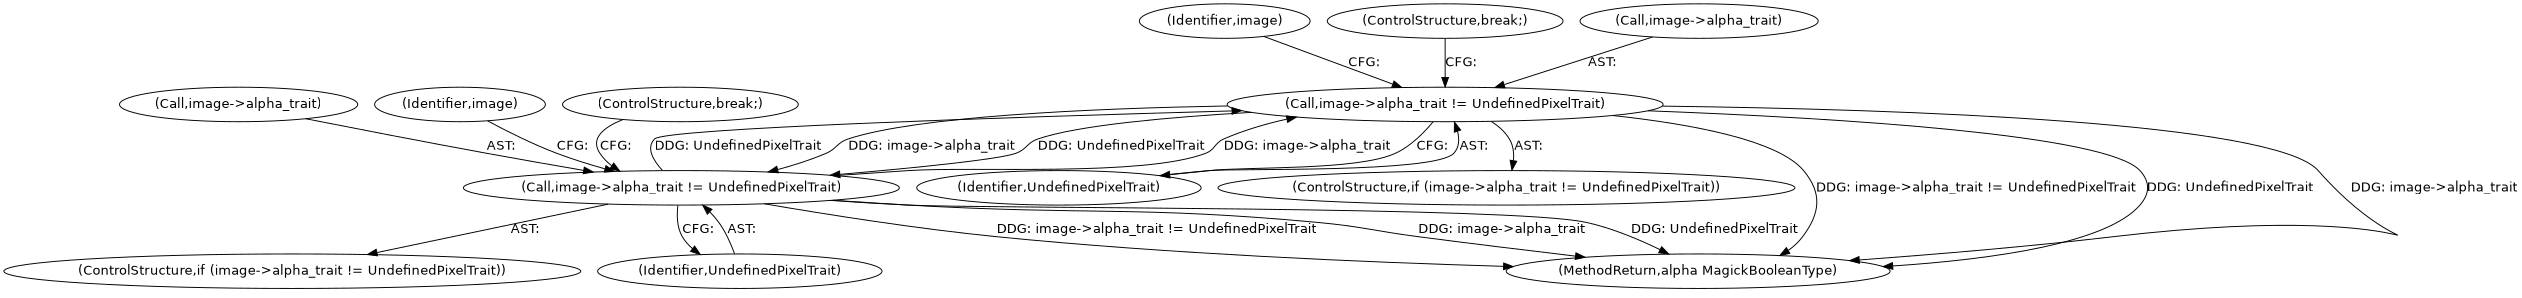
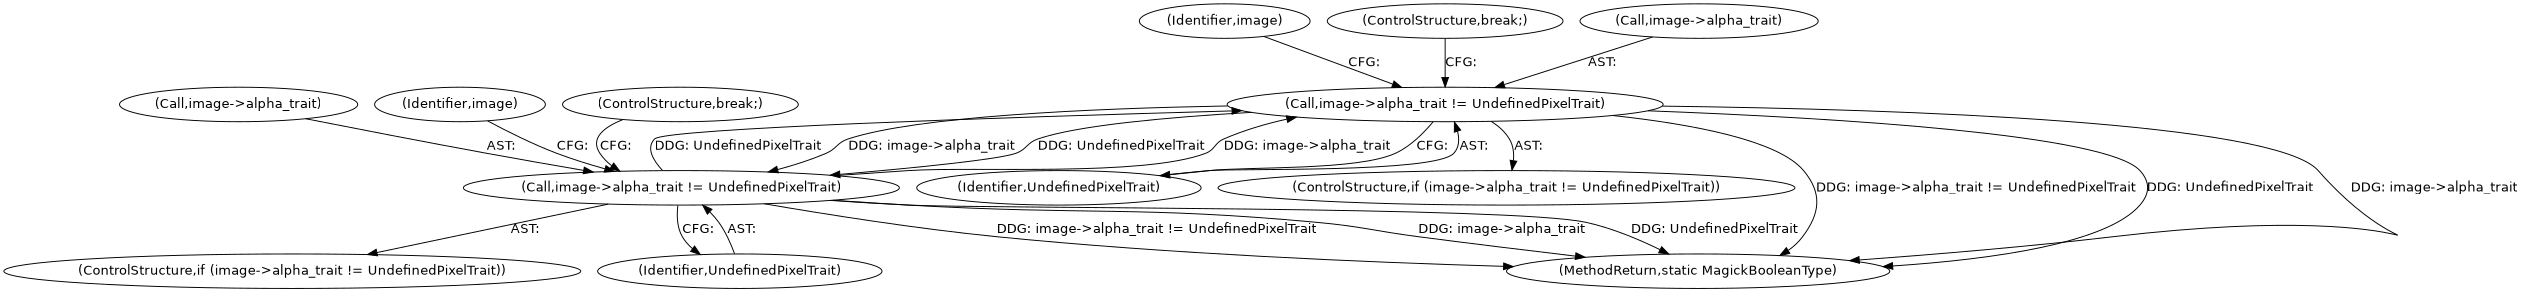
(1698, 271) -> (1698, 271)
